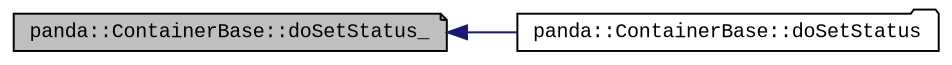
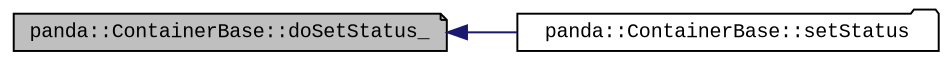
(728, 32) -> (728, 32)
